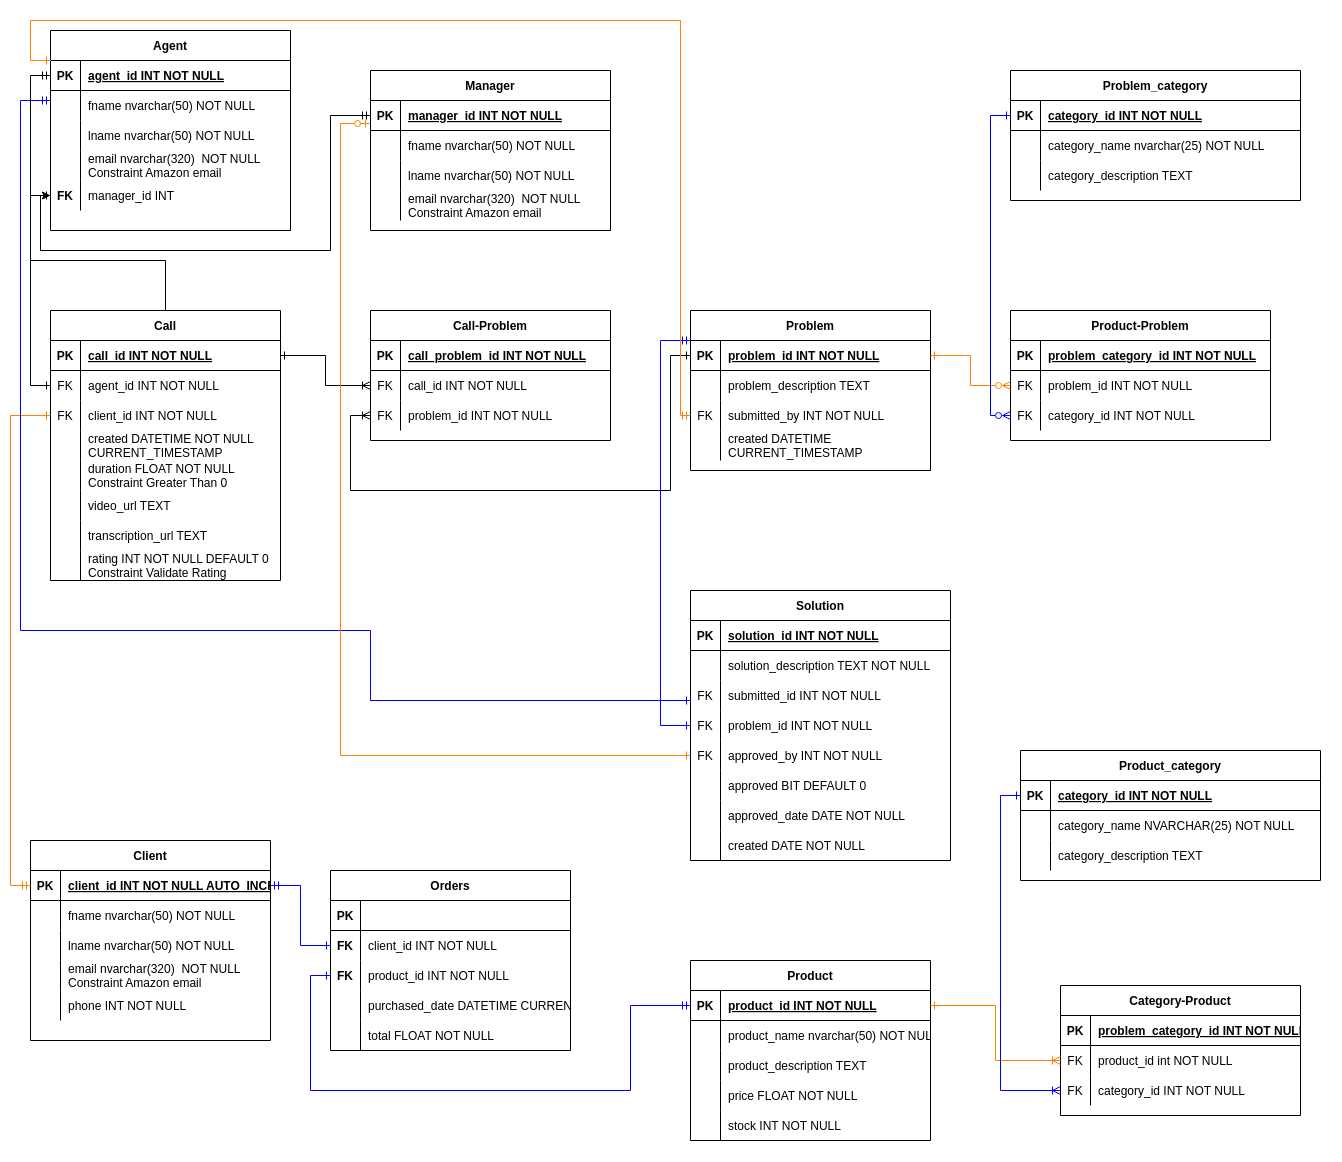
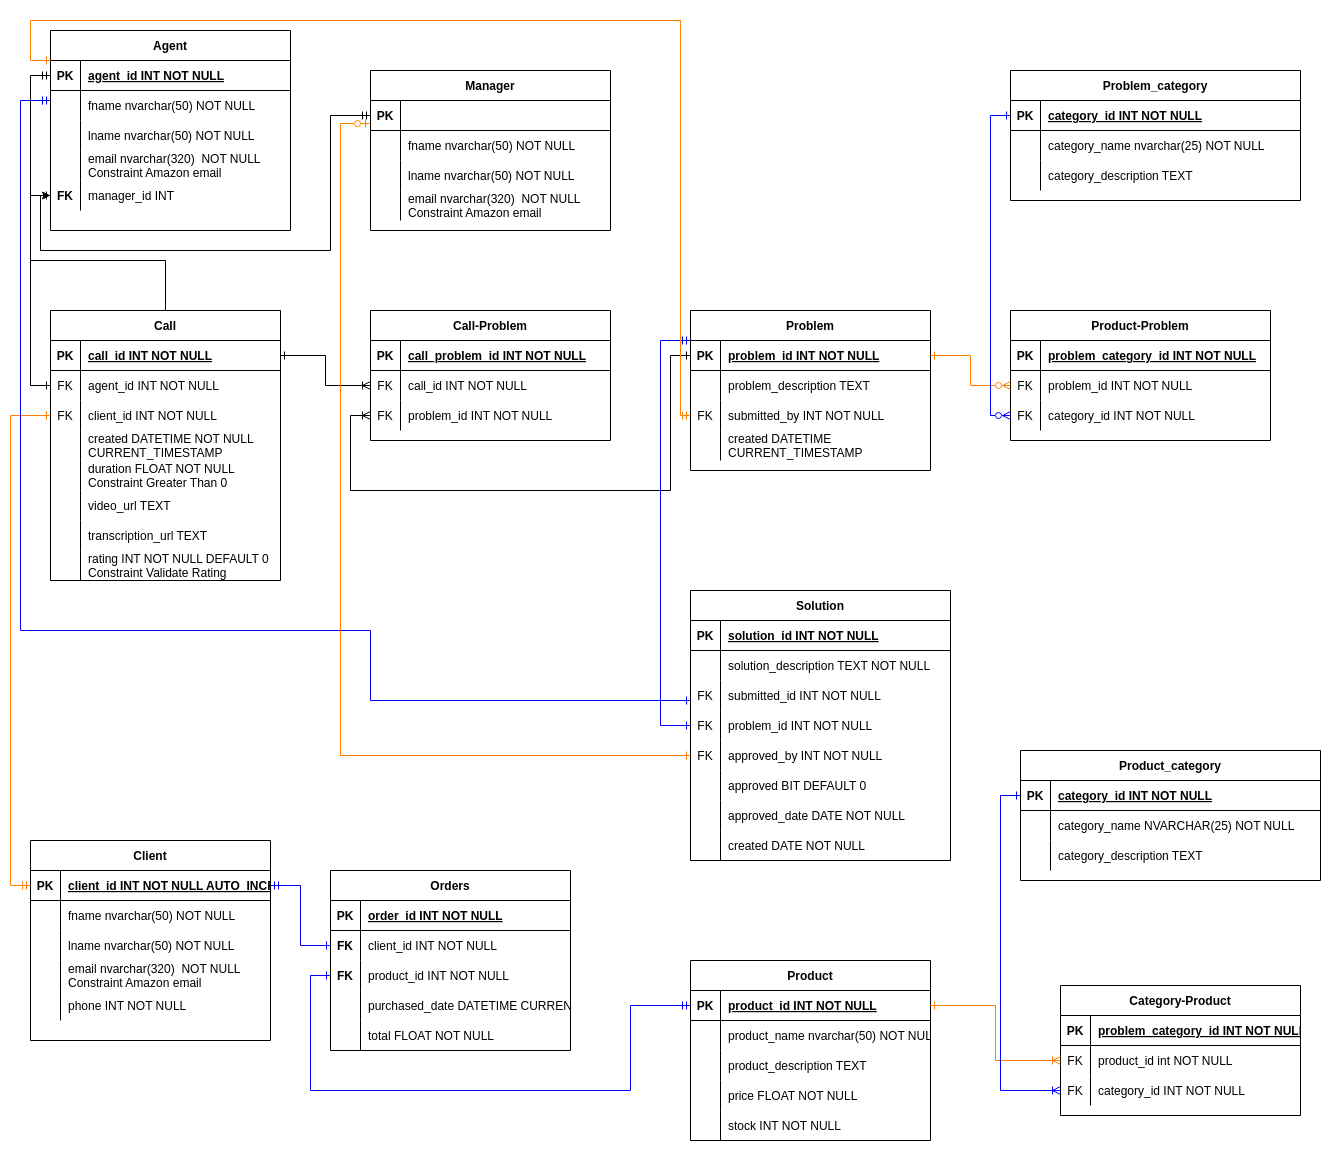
(506, 116) -> none
none -> (466, 916)
